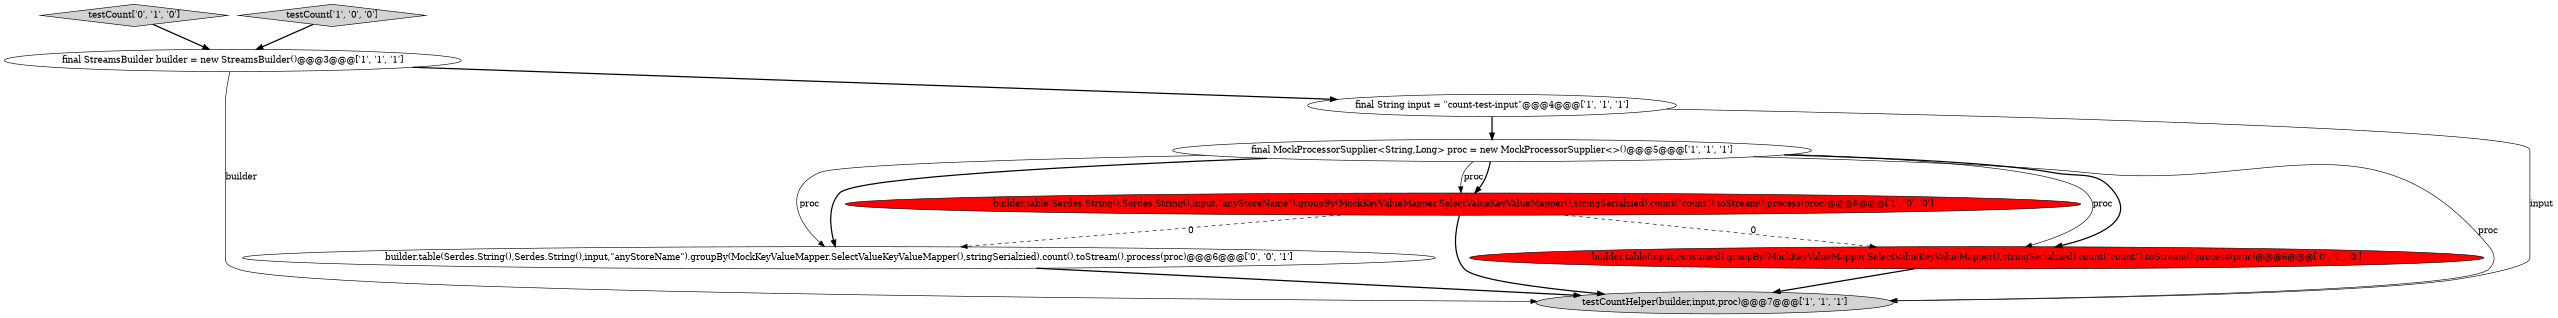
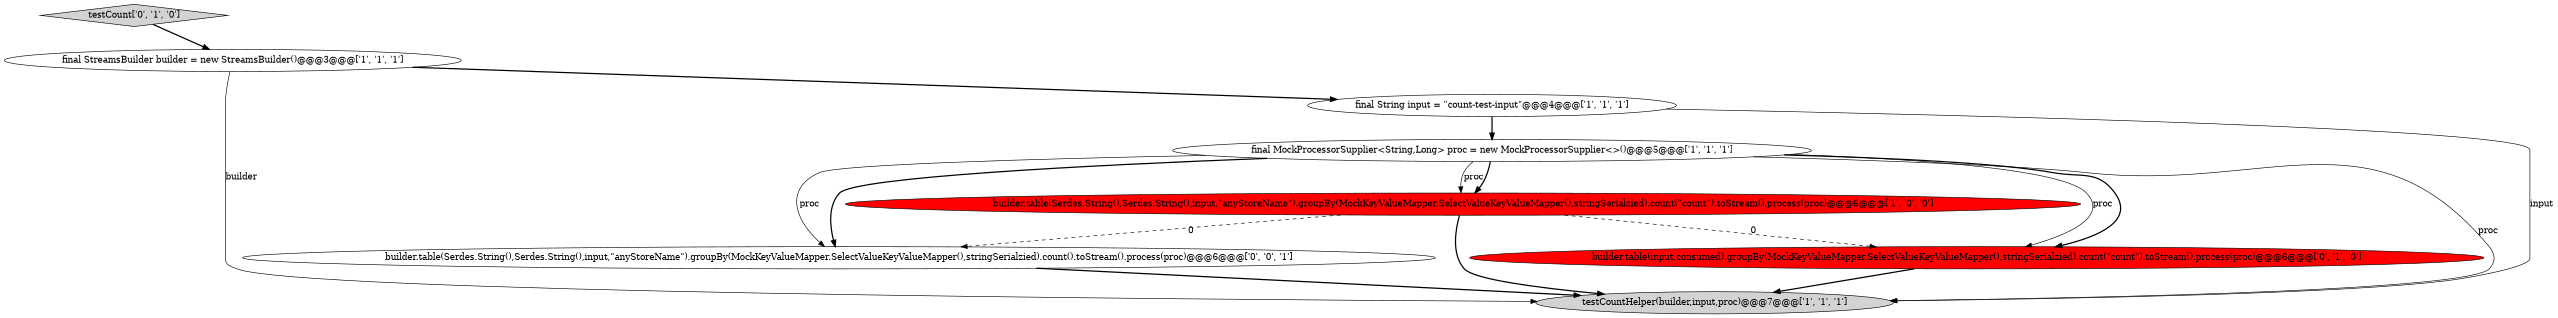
(332, 15) -> none
